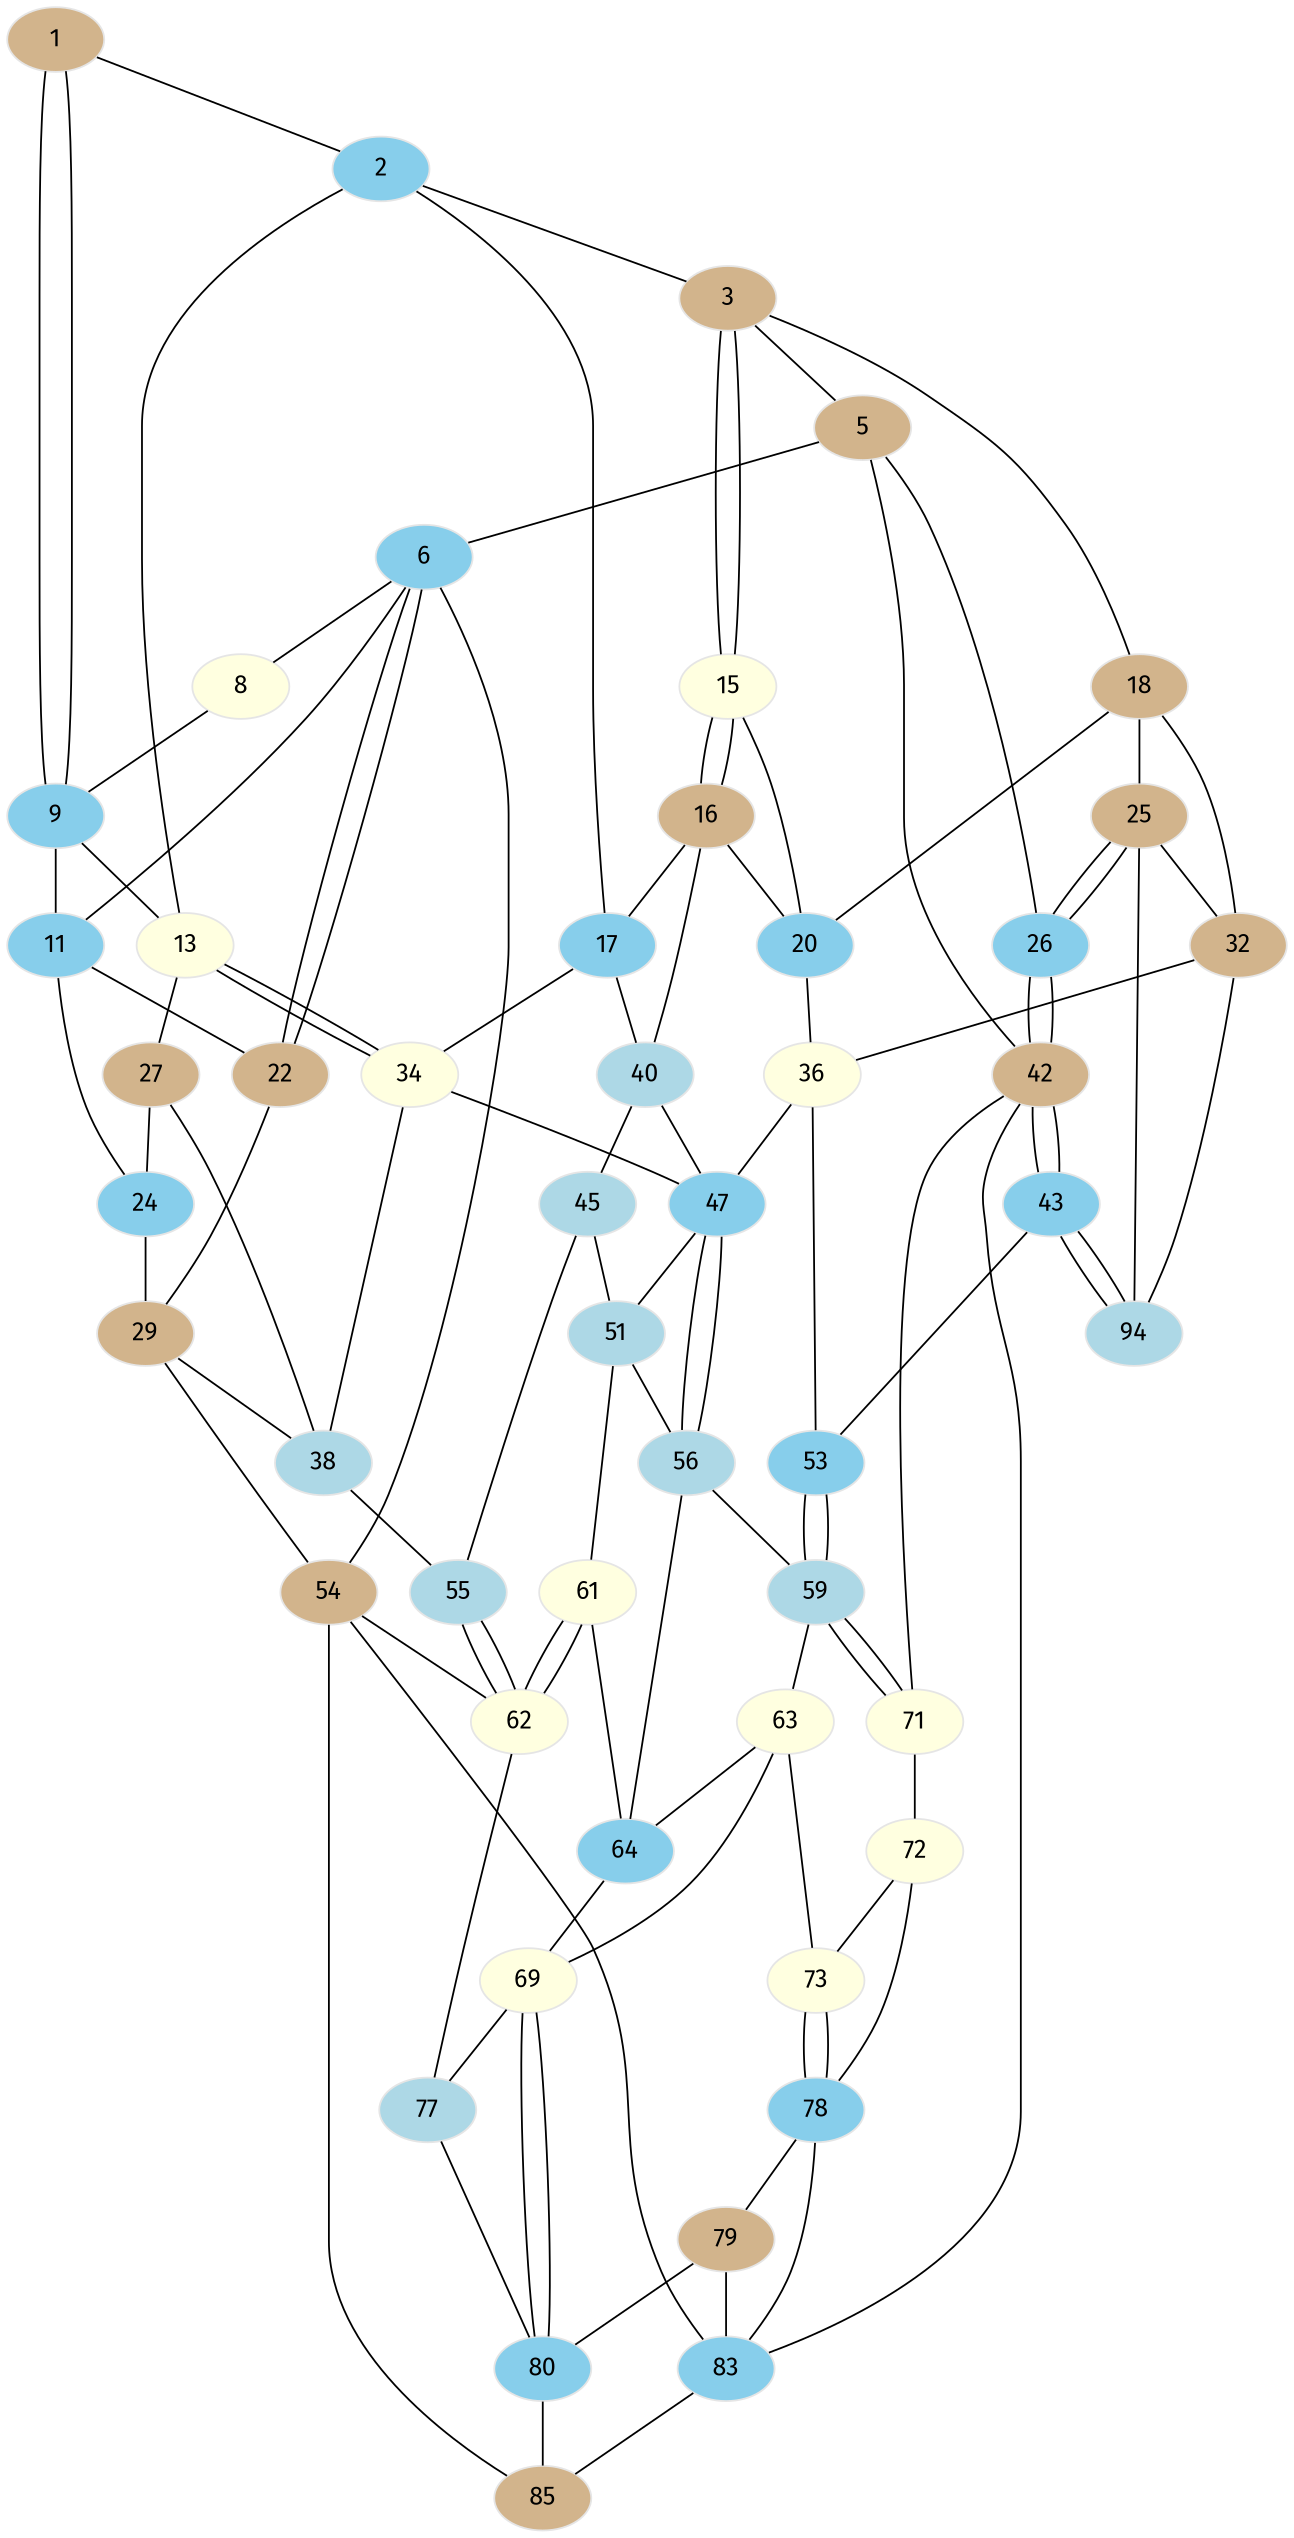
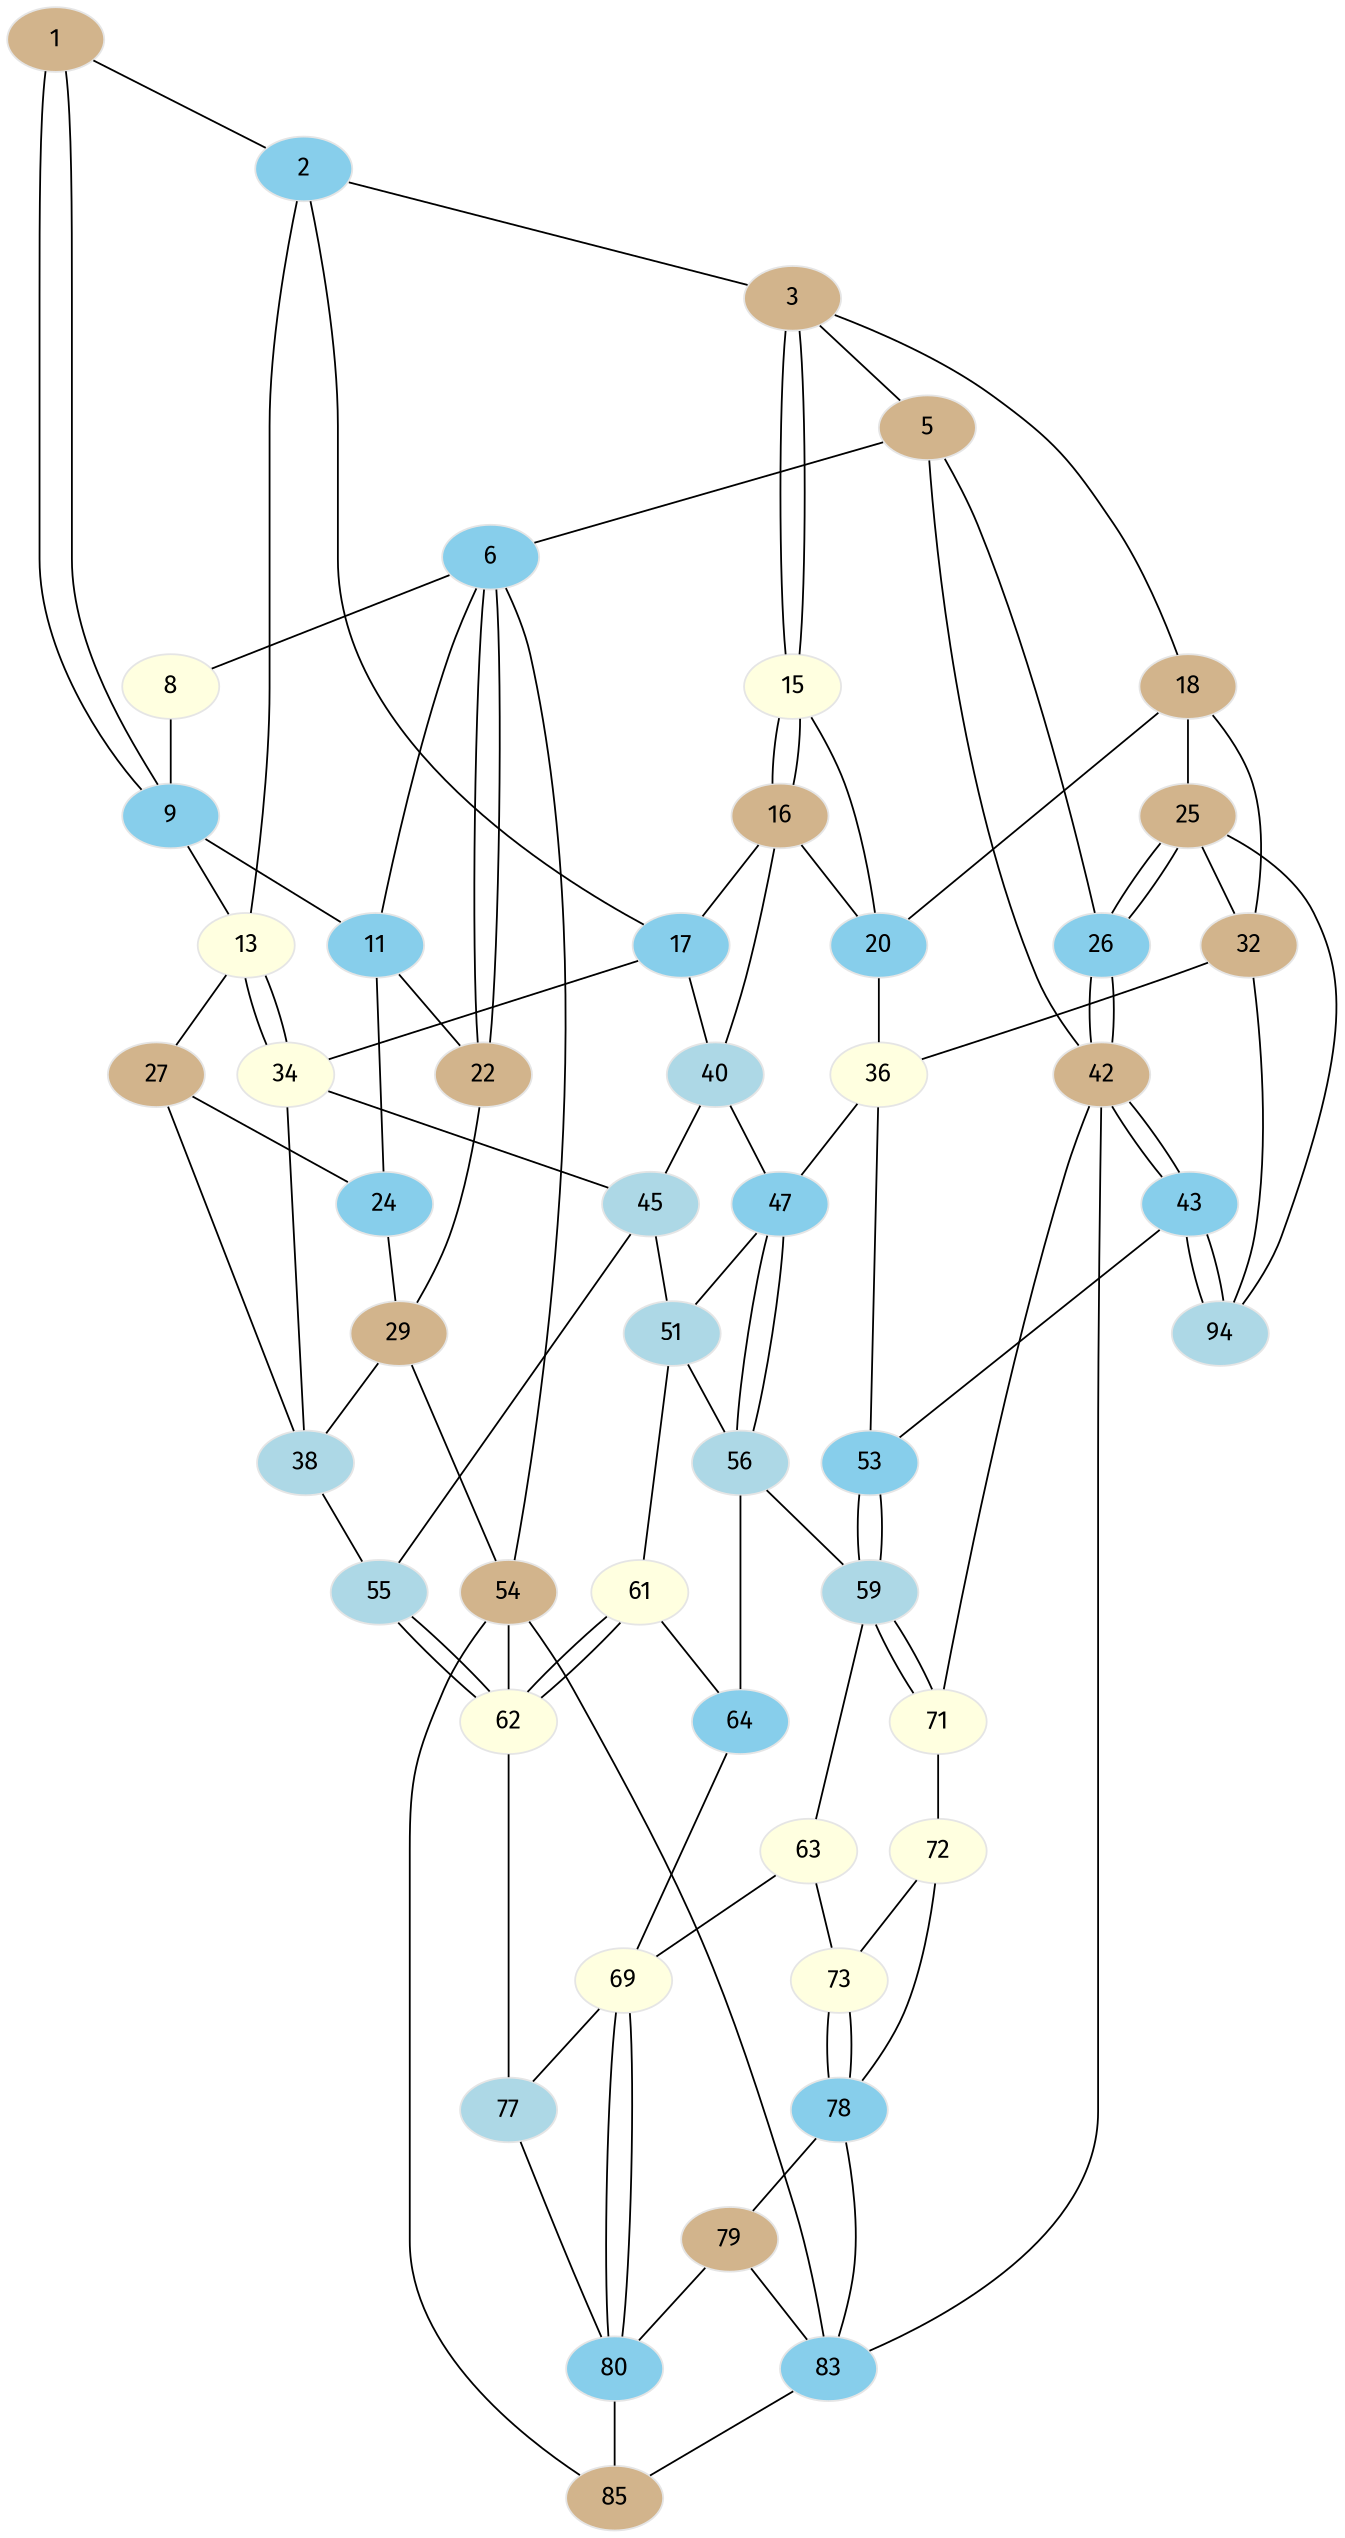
(566, 1136) -> (461, 1137)
(706, 1786) -> none
